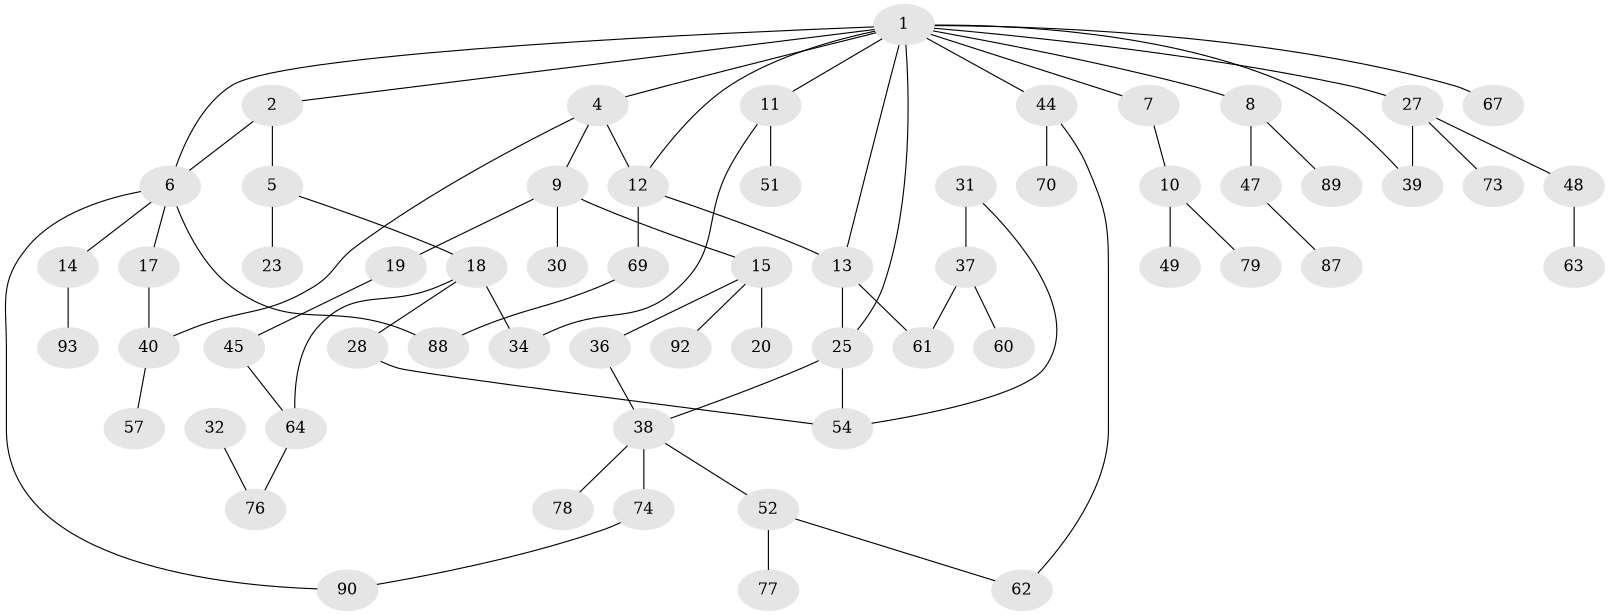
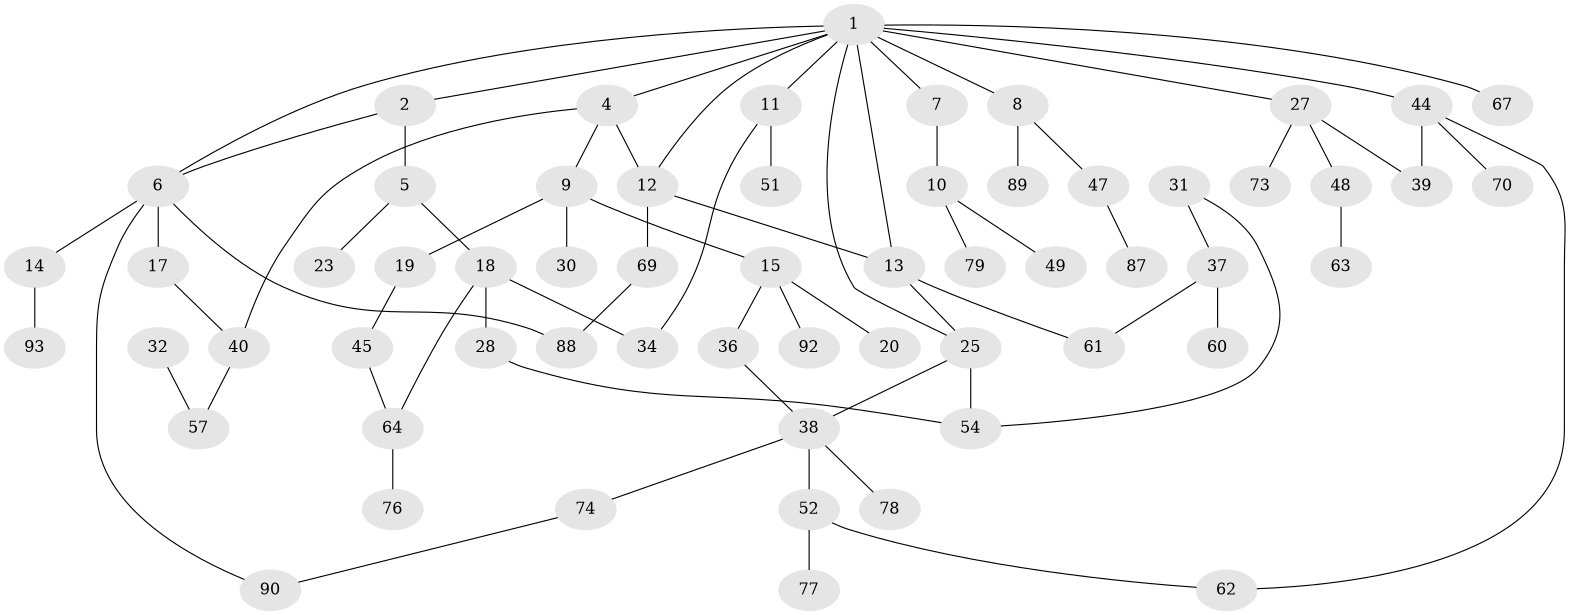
(1171, 48) -> (1422, 146)
(235, 469) -> (178, 388)
